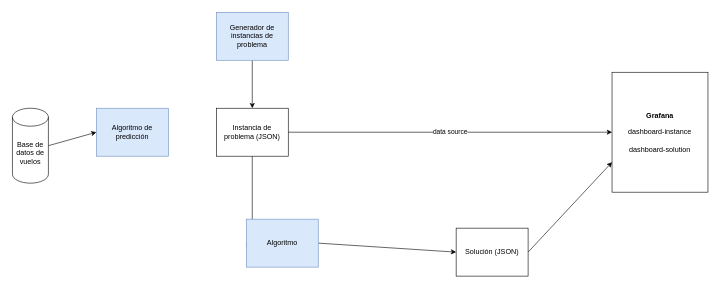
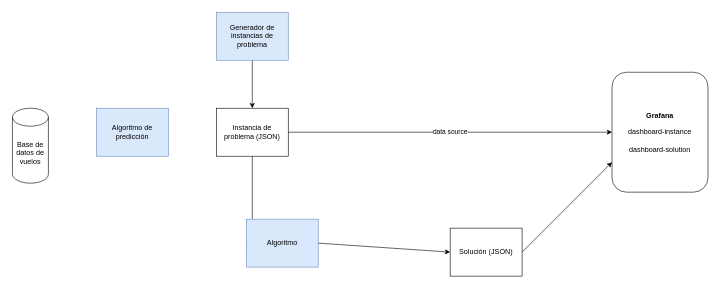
(660, 132) -> (660, 132)
(70, 140) -> none
(492, 252) -> (486, 252)
